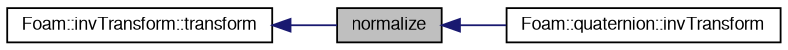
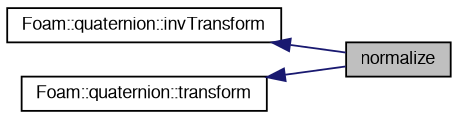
(140, 25) -> (144, 94)
(483, 25) -> (318, 49)
